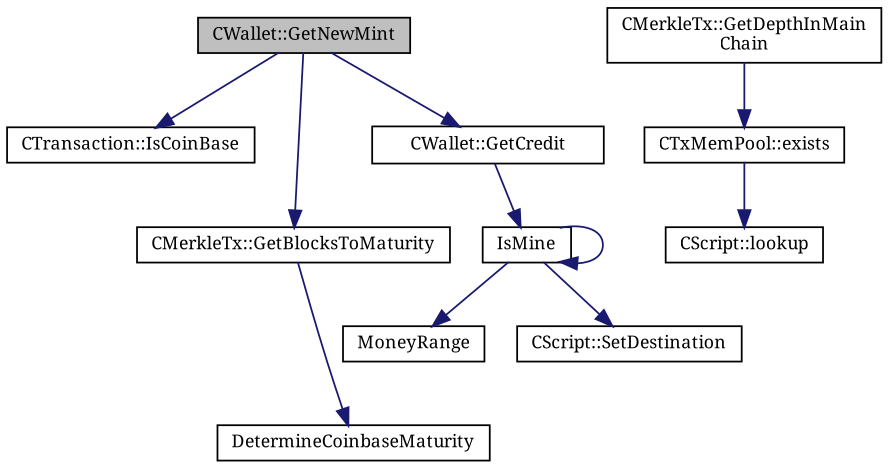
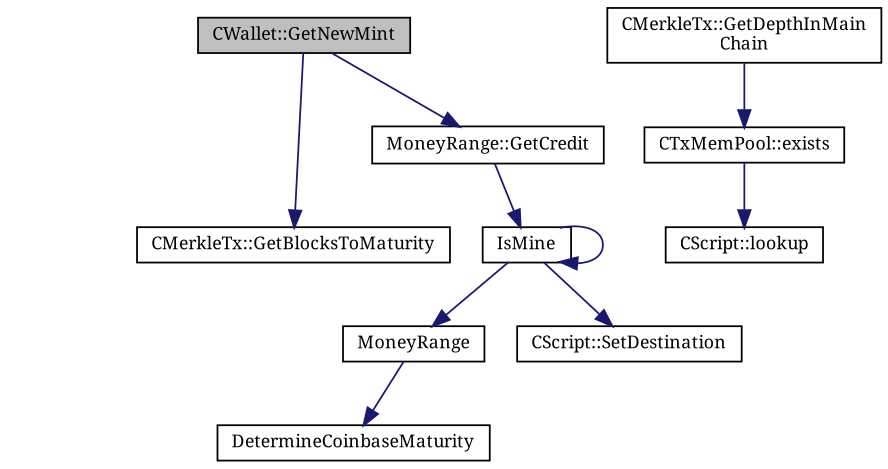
(131, 145) -> none
(488, 145) -> (488, 145)
(319, 336) -> (388, 386)
